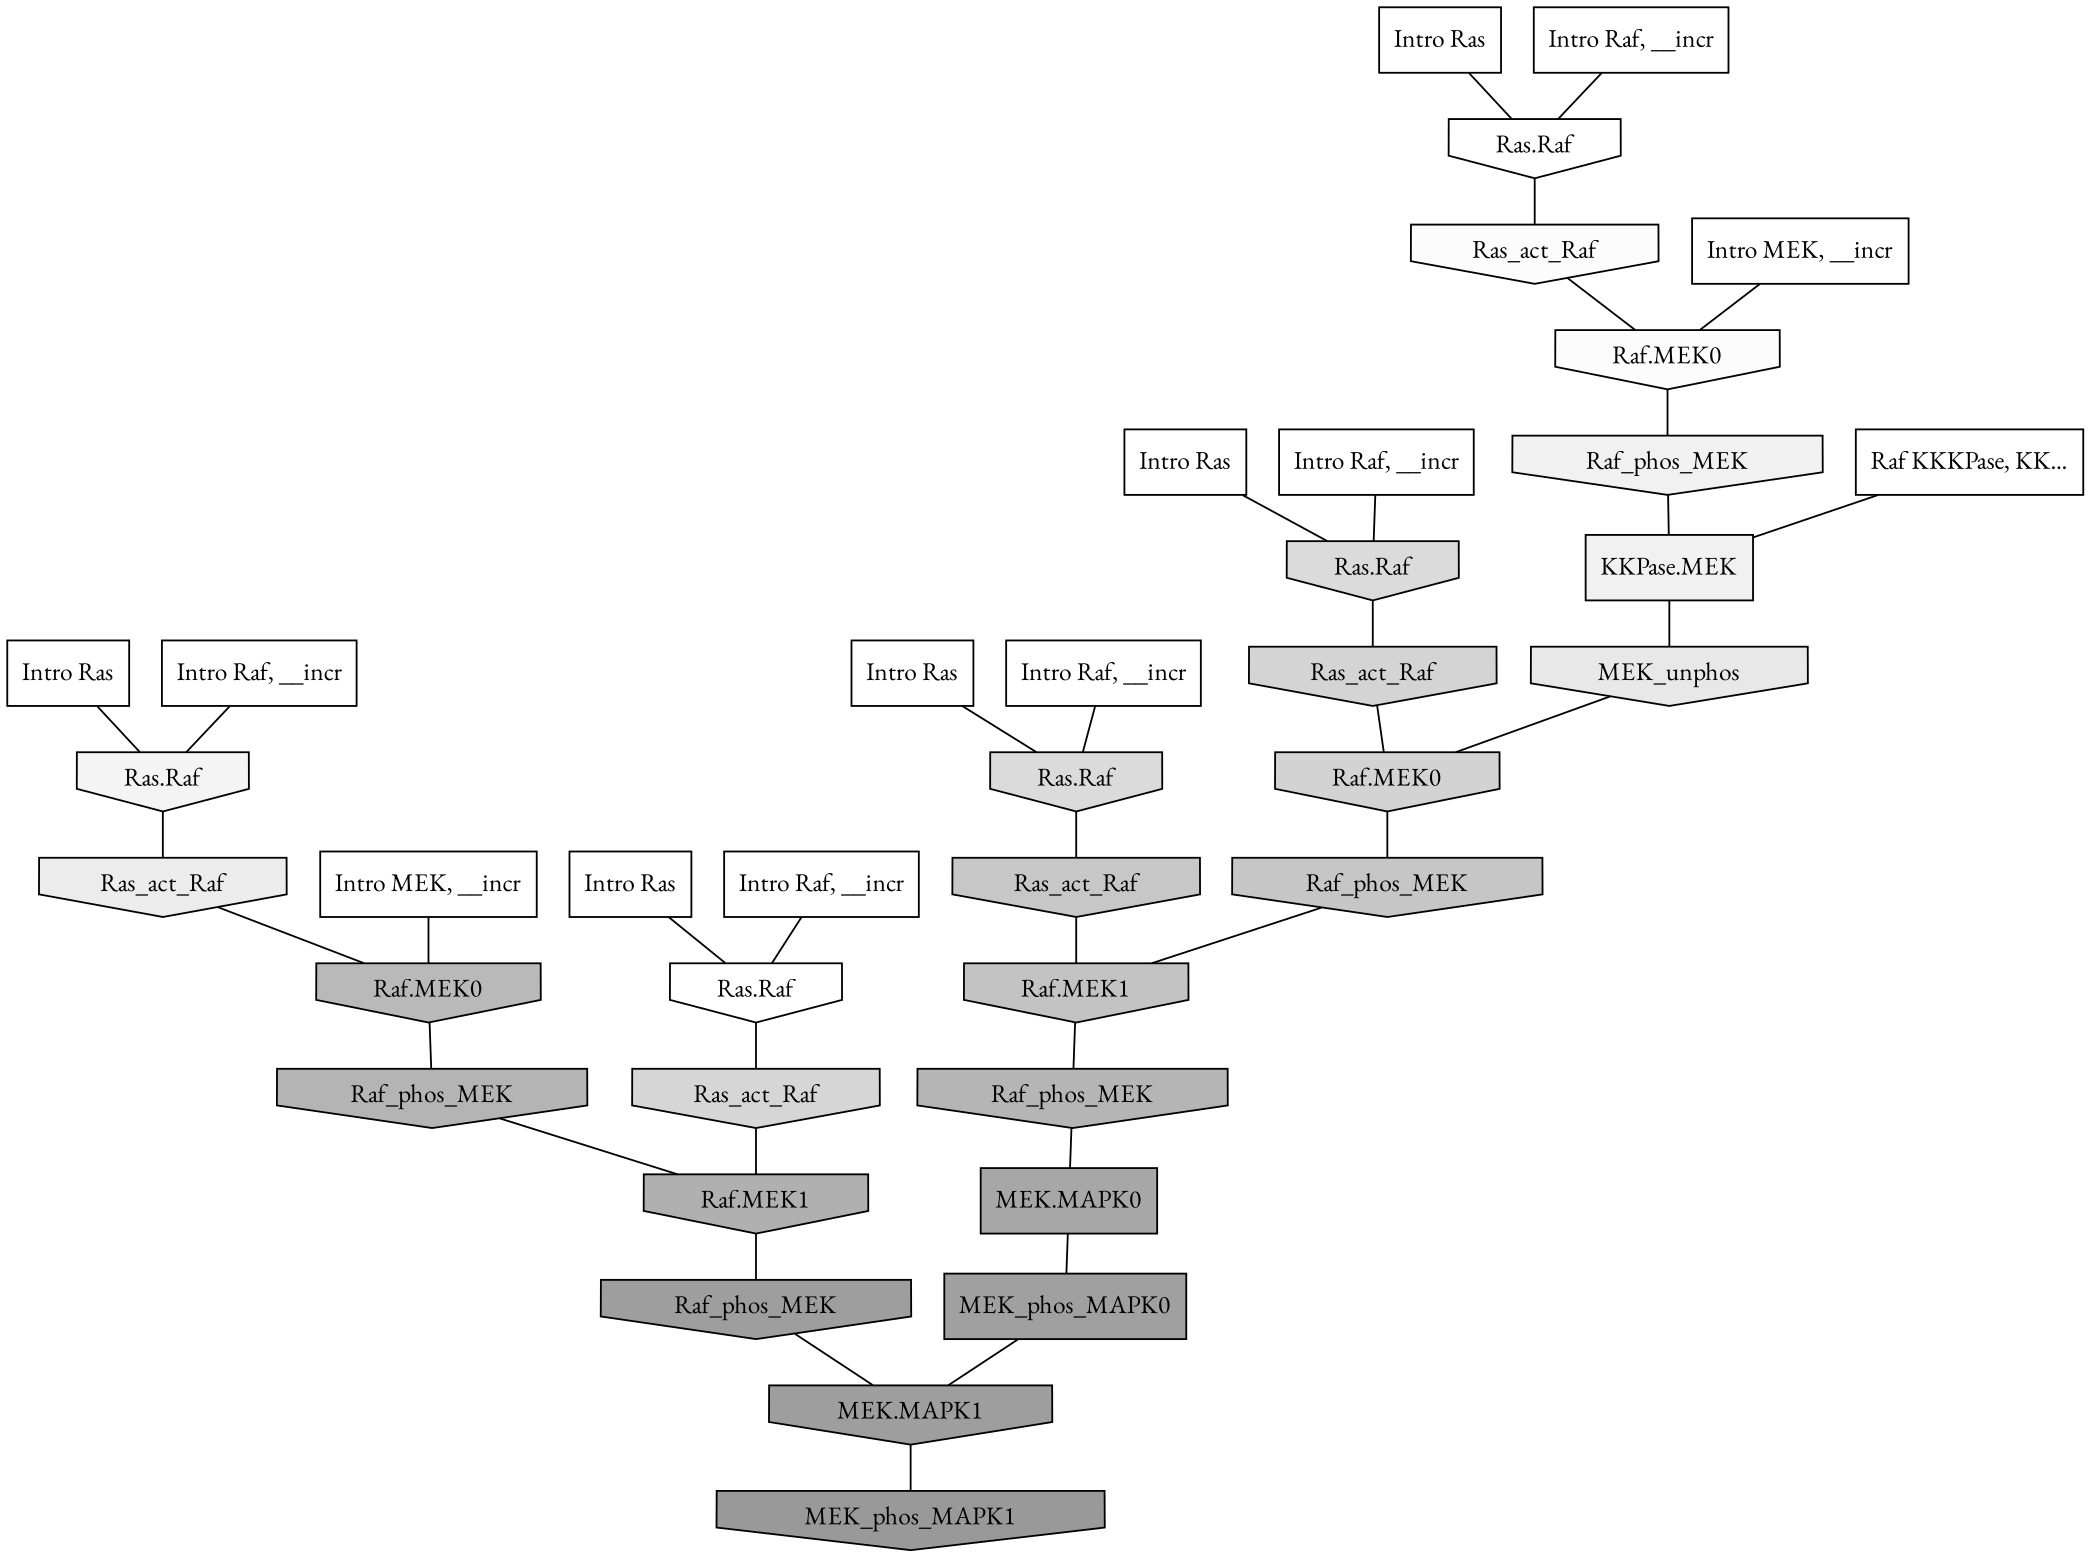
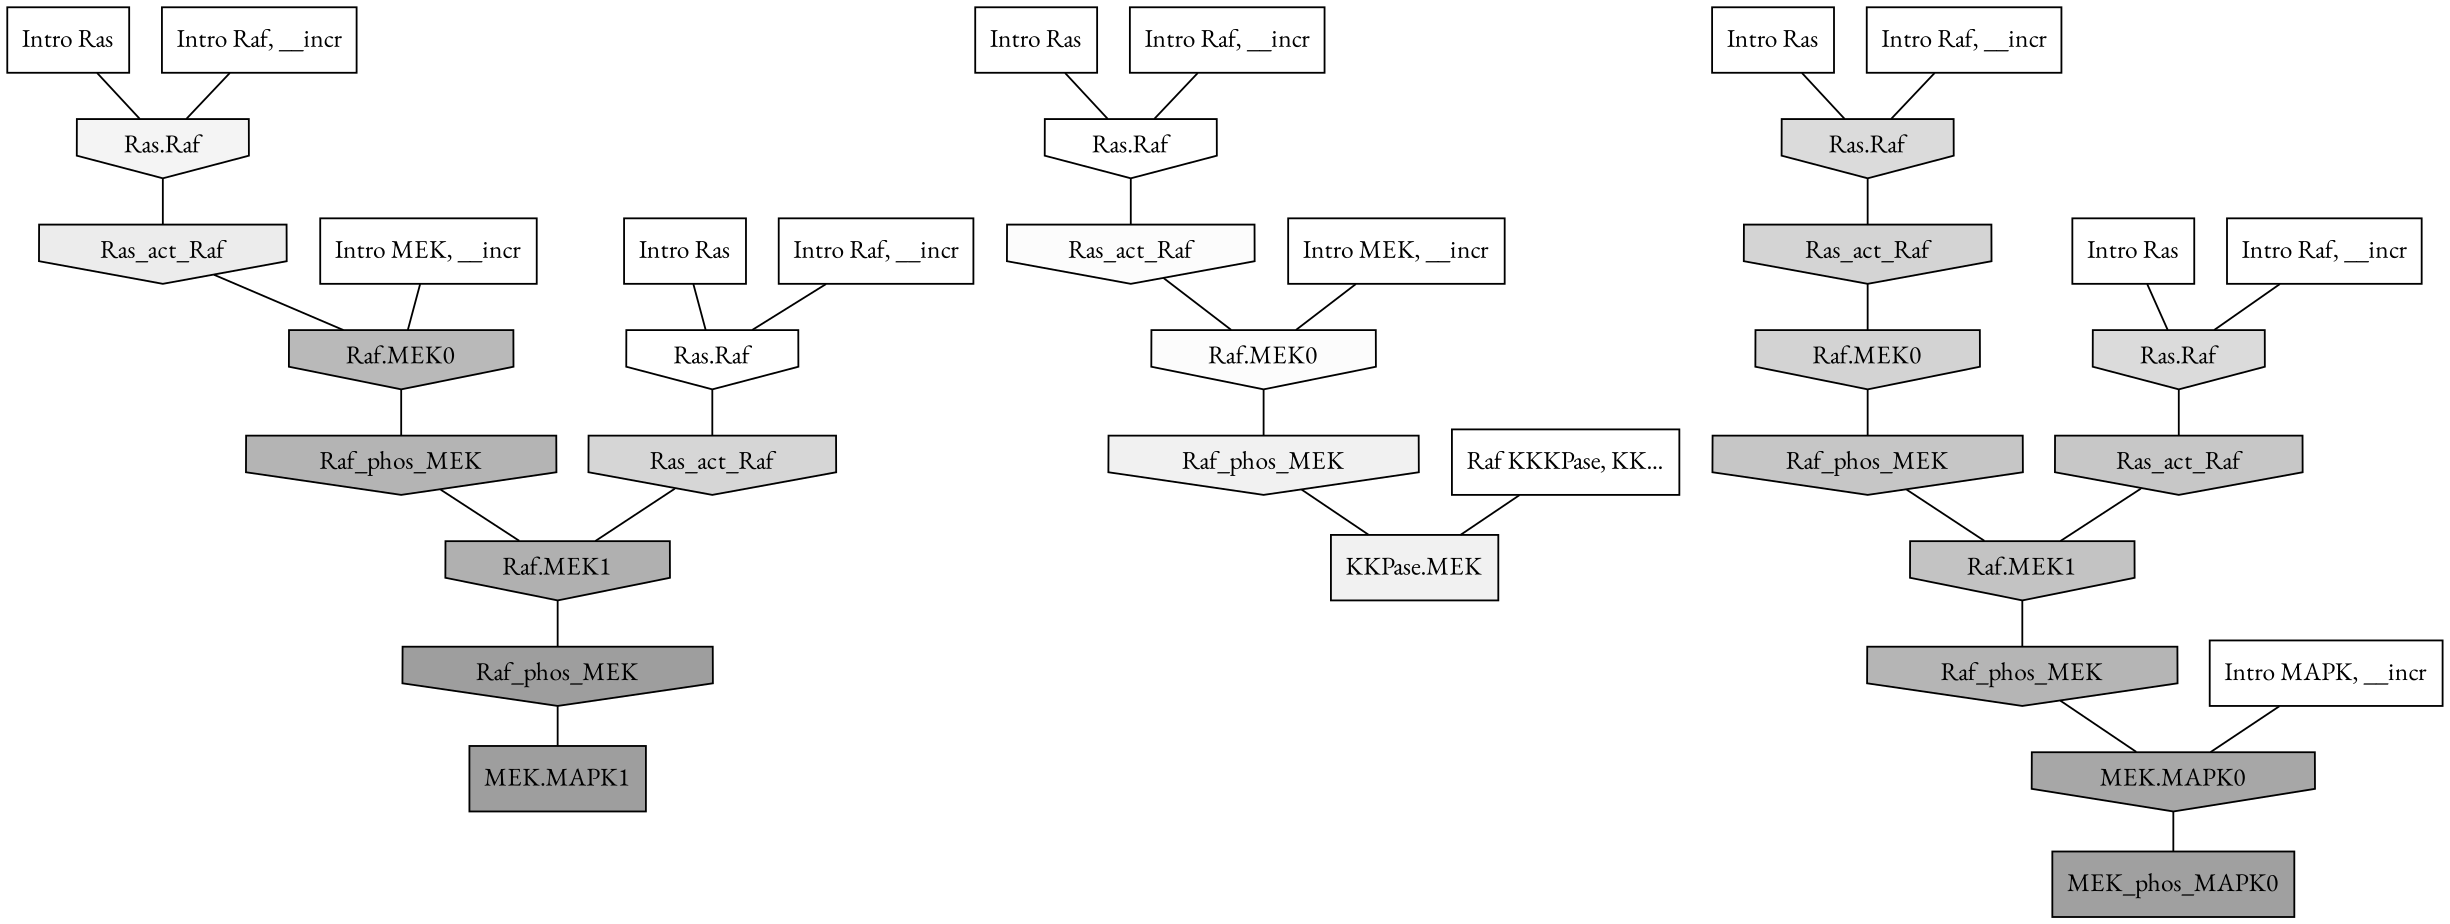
(1669, 673) -> none
none -> (2326, 673)
(1069, 1201) -> (2173, 779)
(983, 1362) -> none
(911, 1412) -> (558, 779)
(911, 1517) -> none
